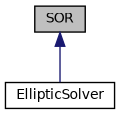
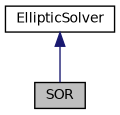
(60, 64) -> (60, 64)
